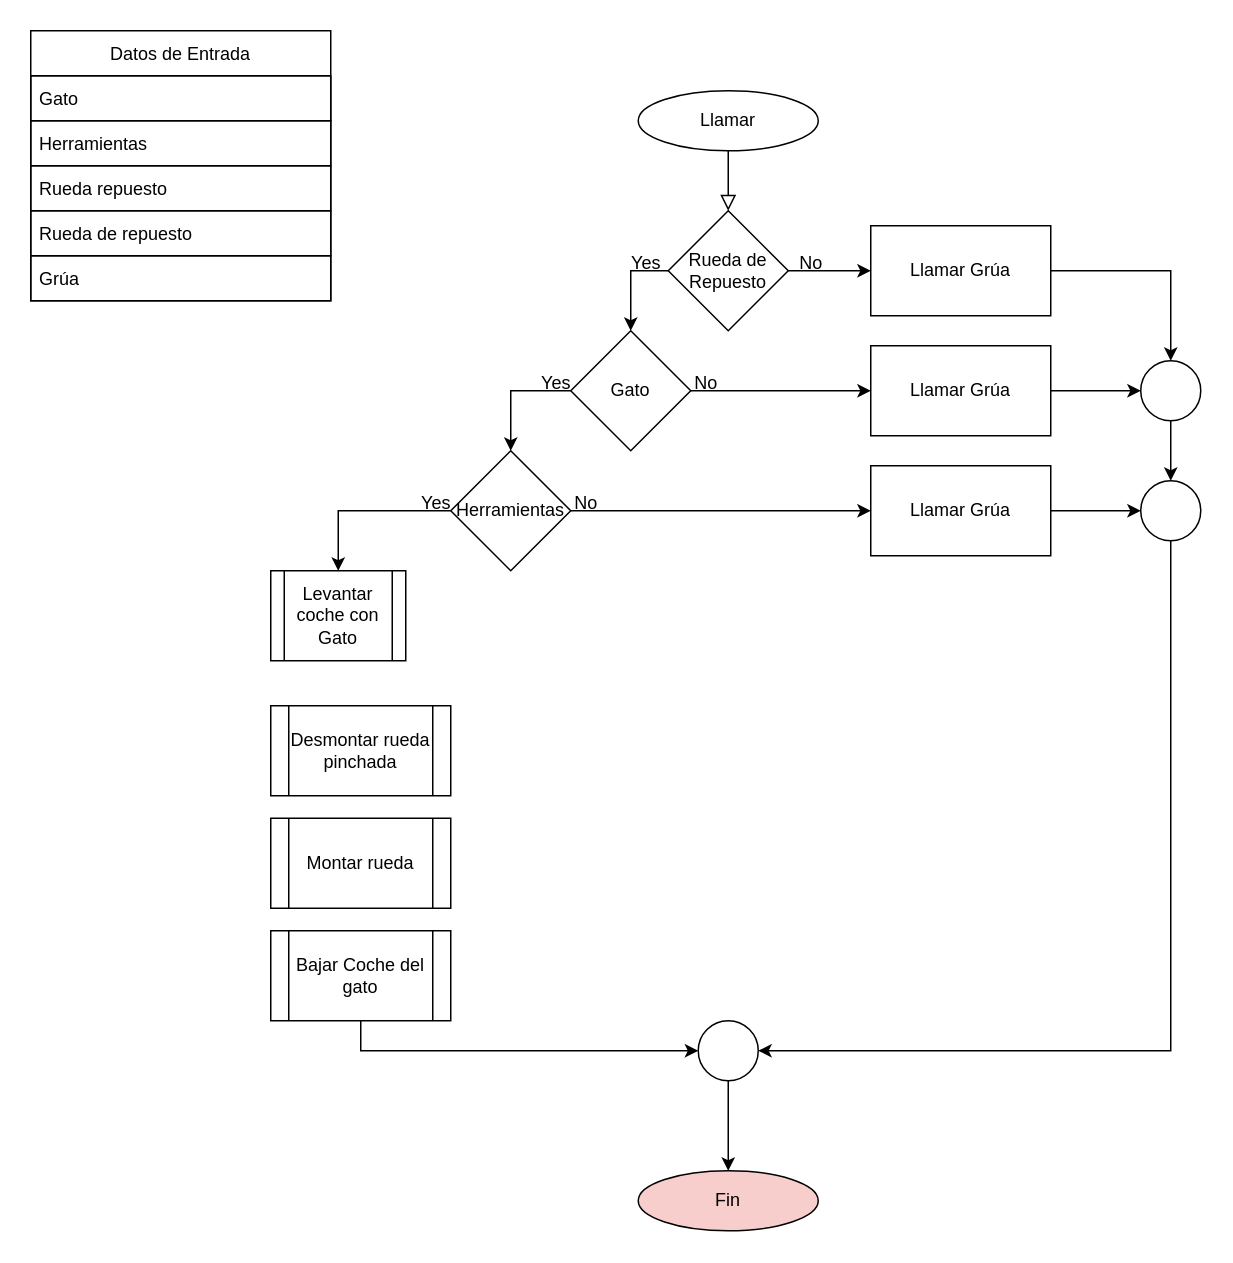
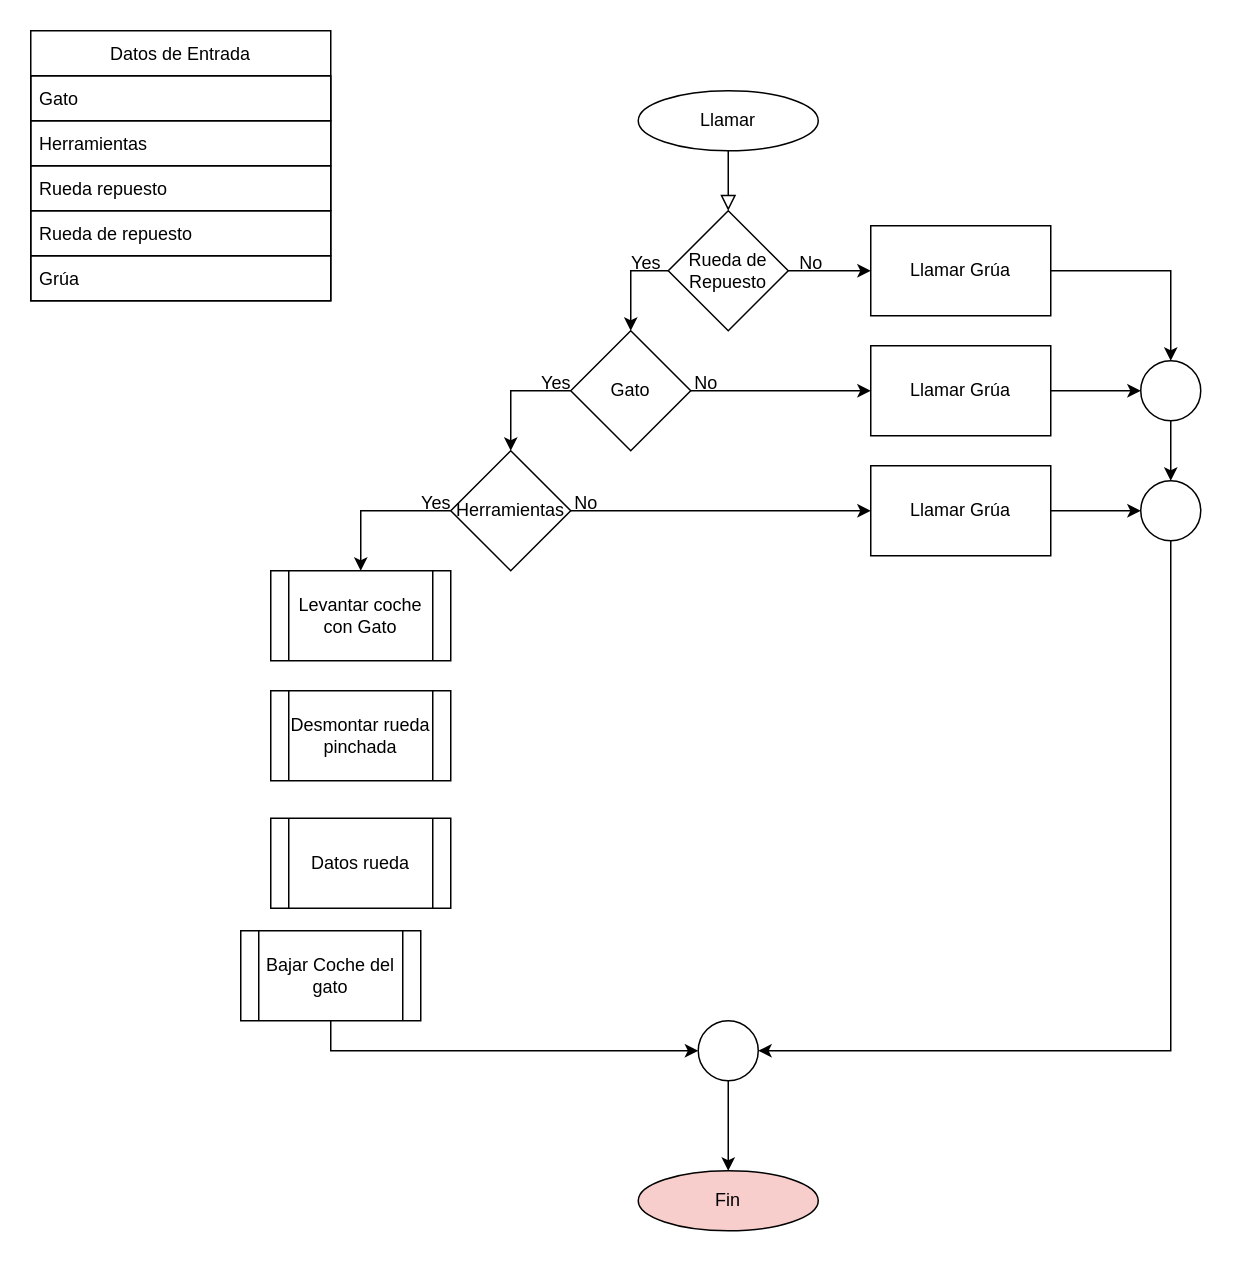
(338, 616) -> (361, 616)
(361, 751) -> (361, 736)
(361, 863) -> (361, 863)
(361, 976) -> (331, 976)
